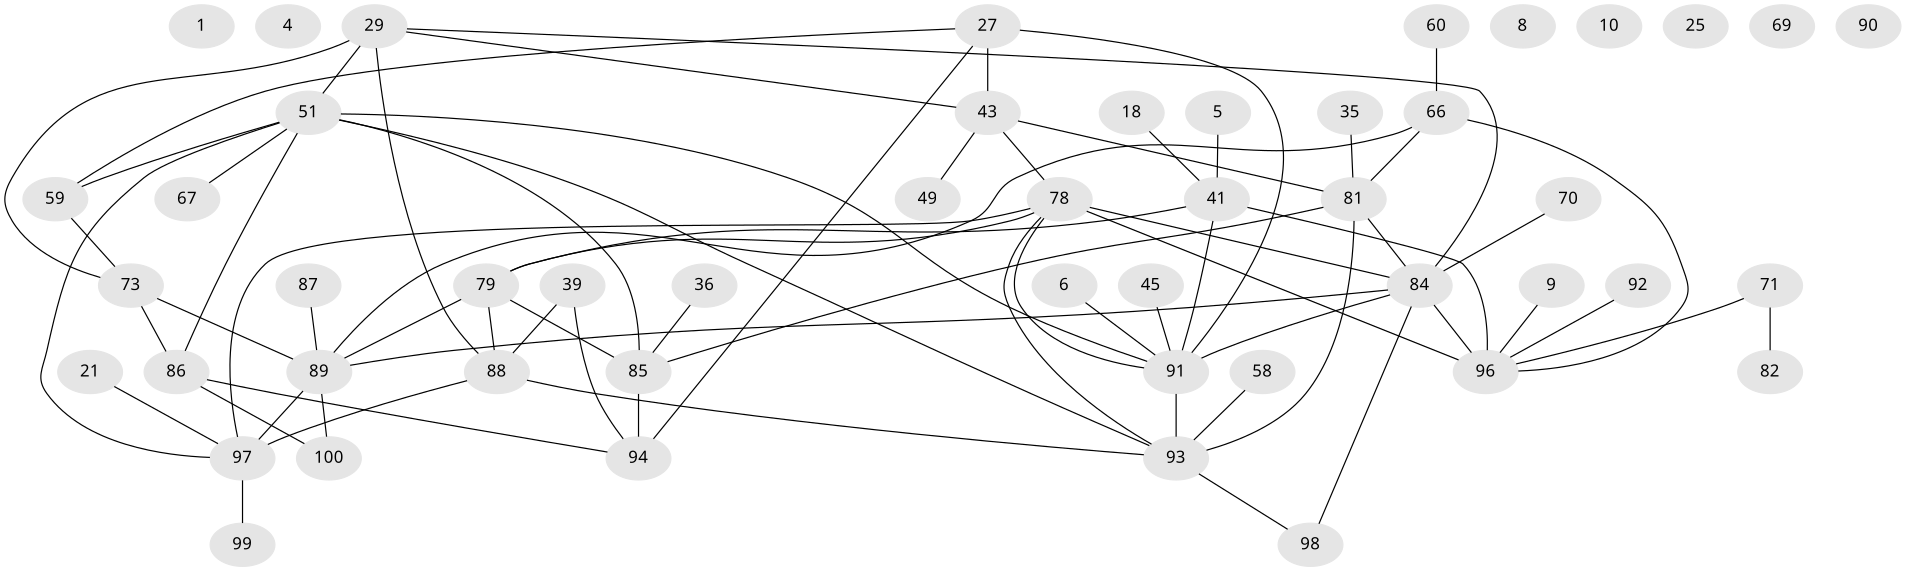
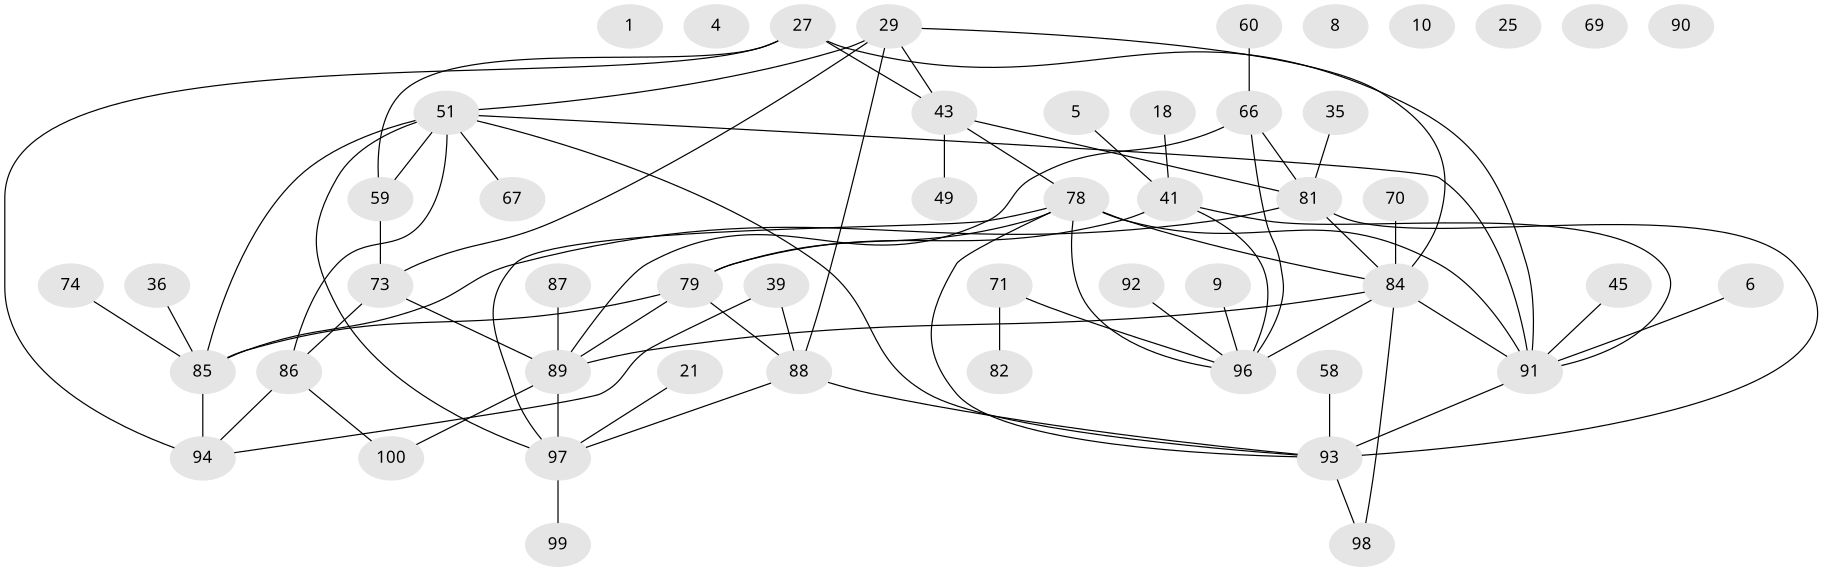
none -> (71, 286)
